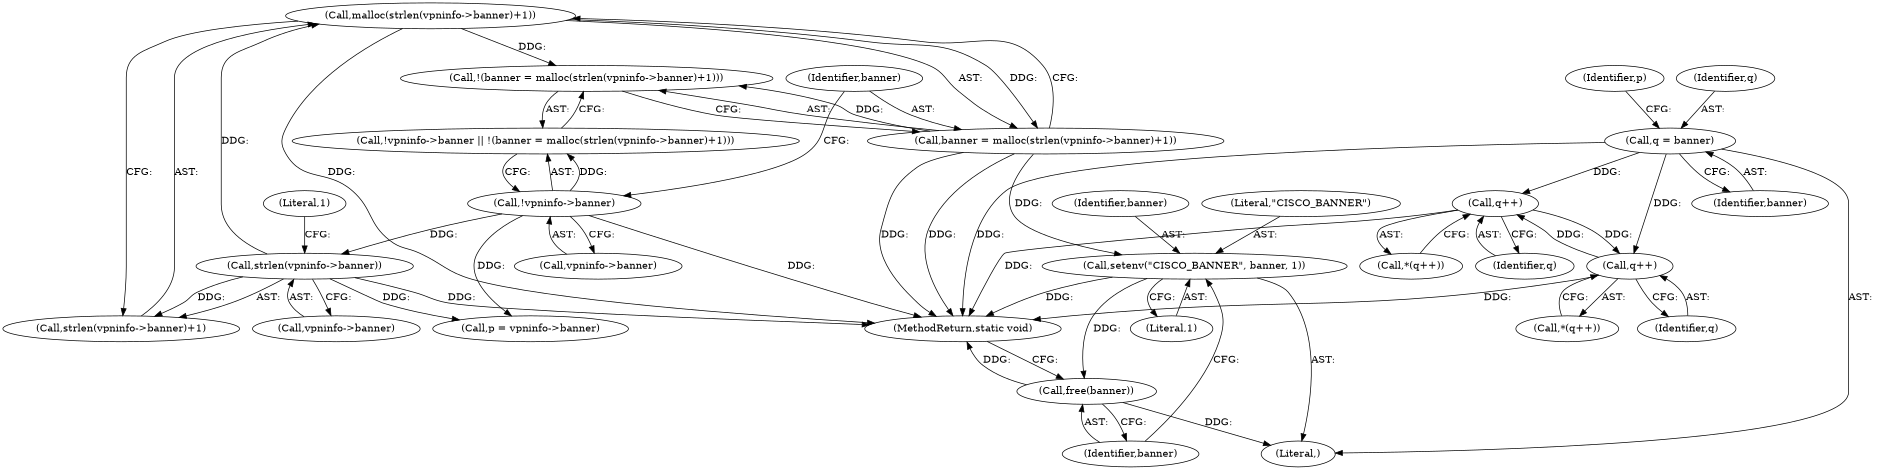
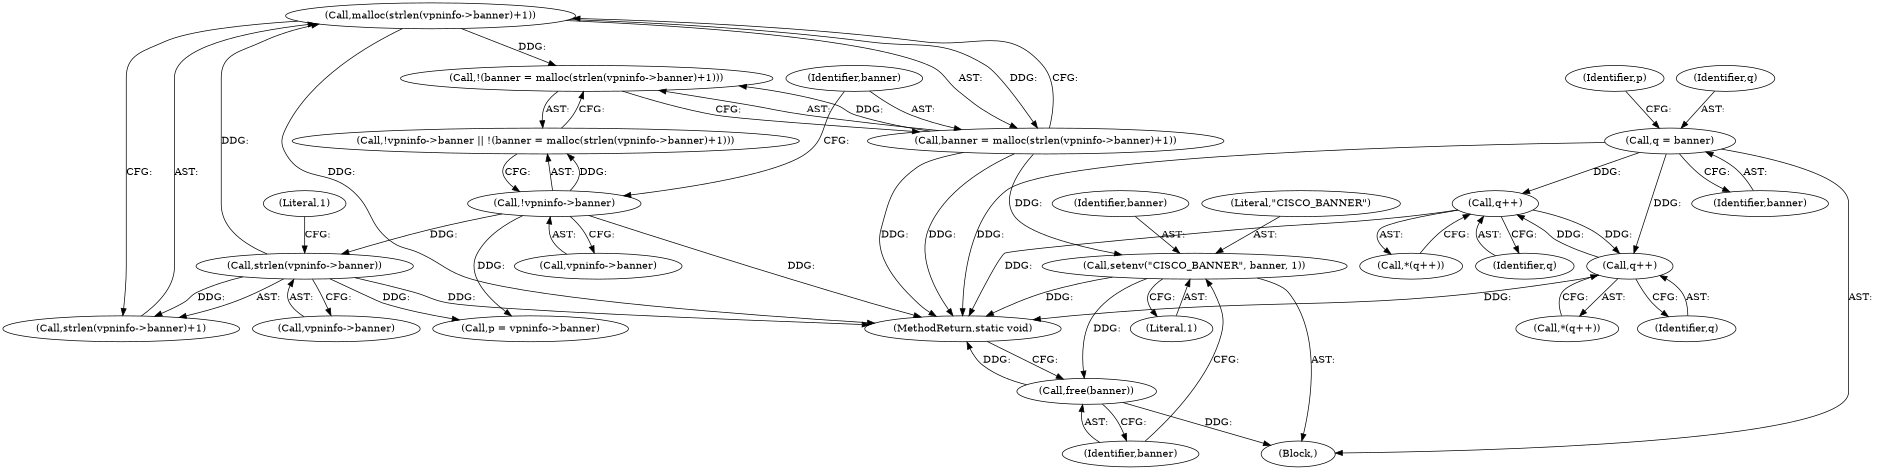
(1298, 454) -> (1298, 454)
